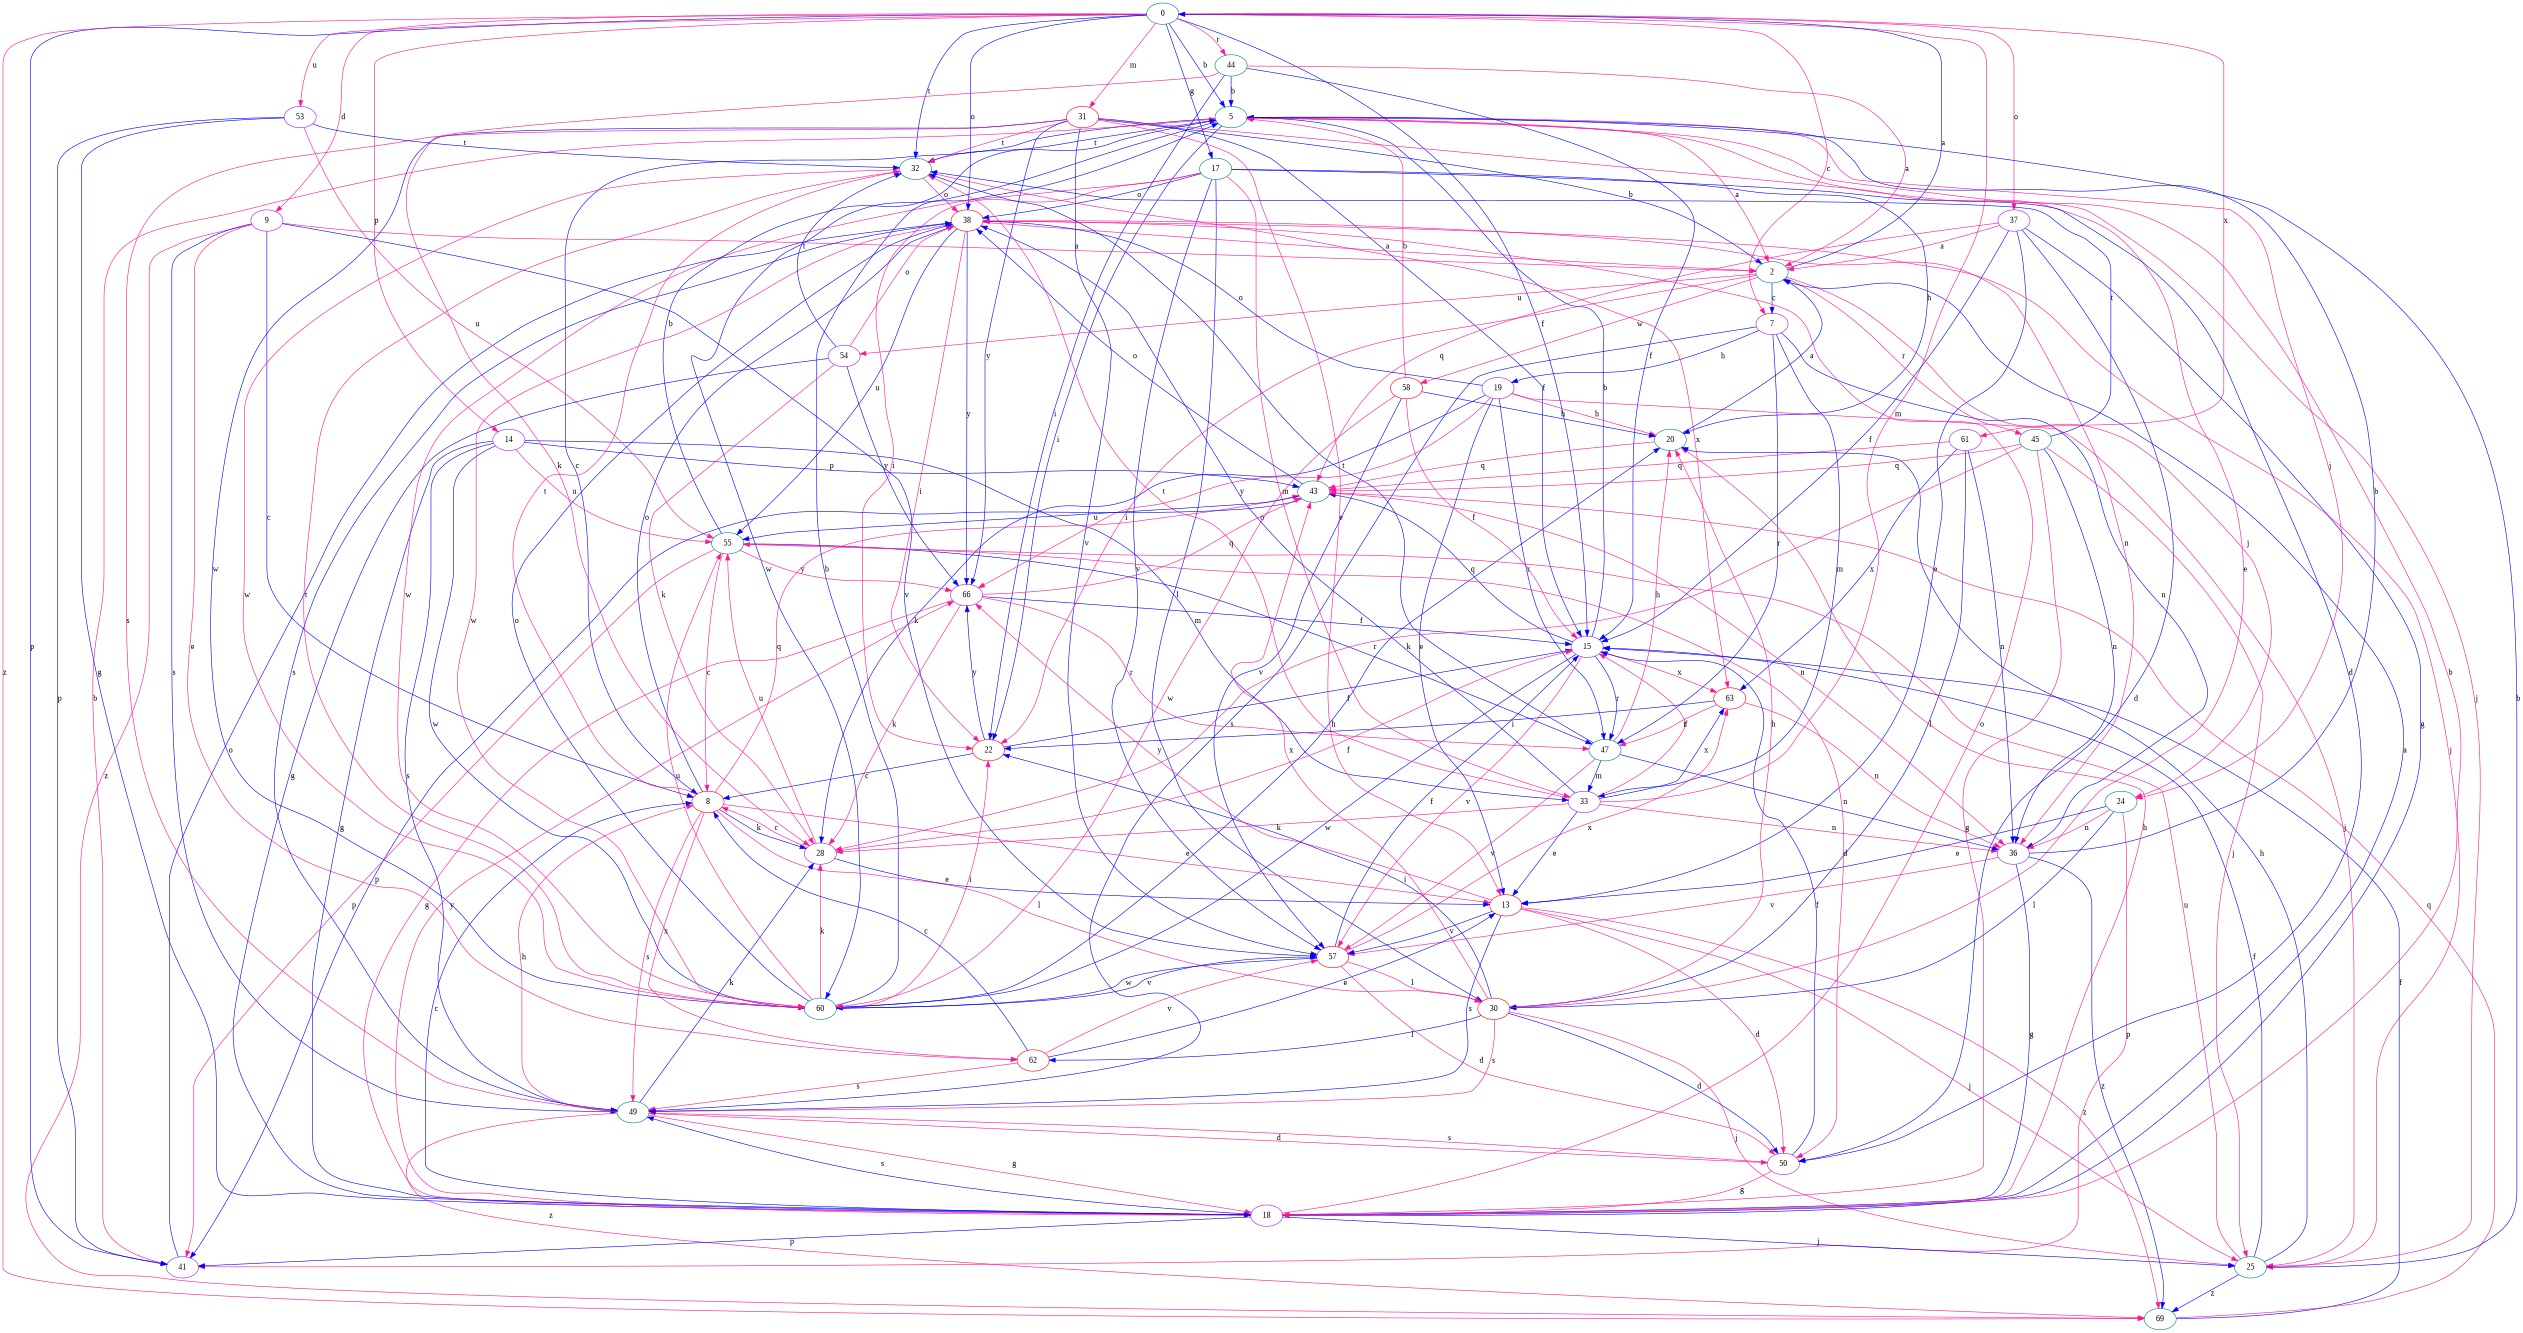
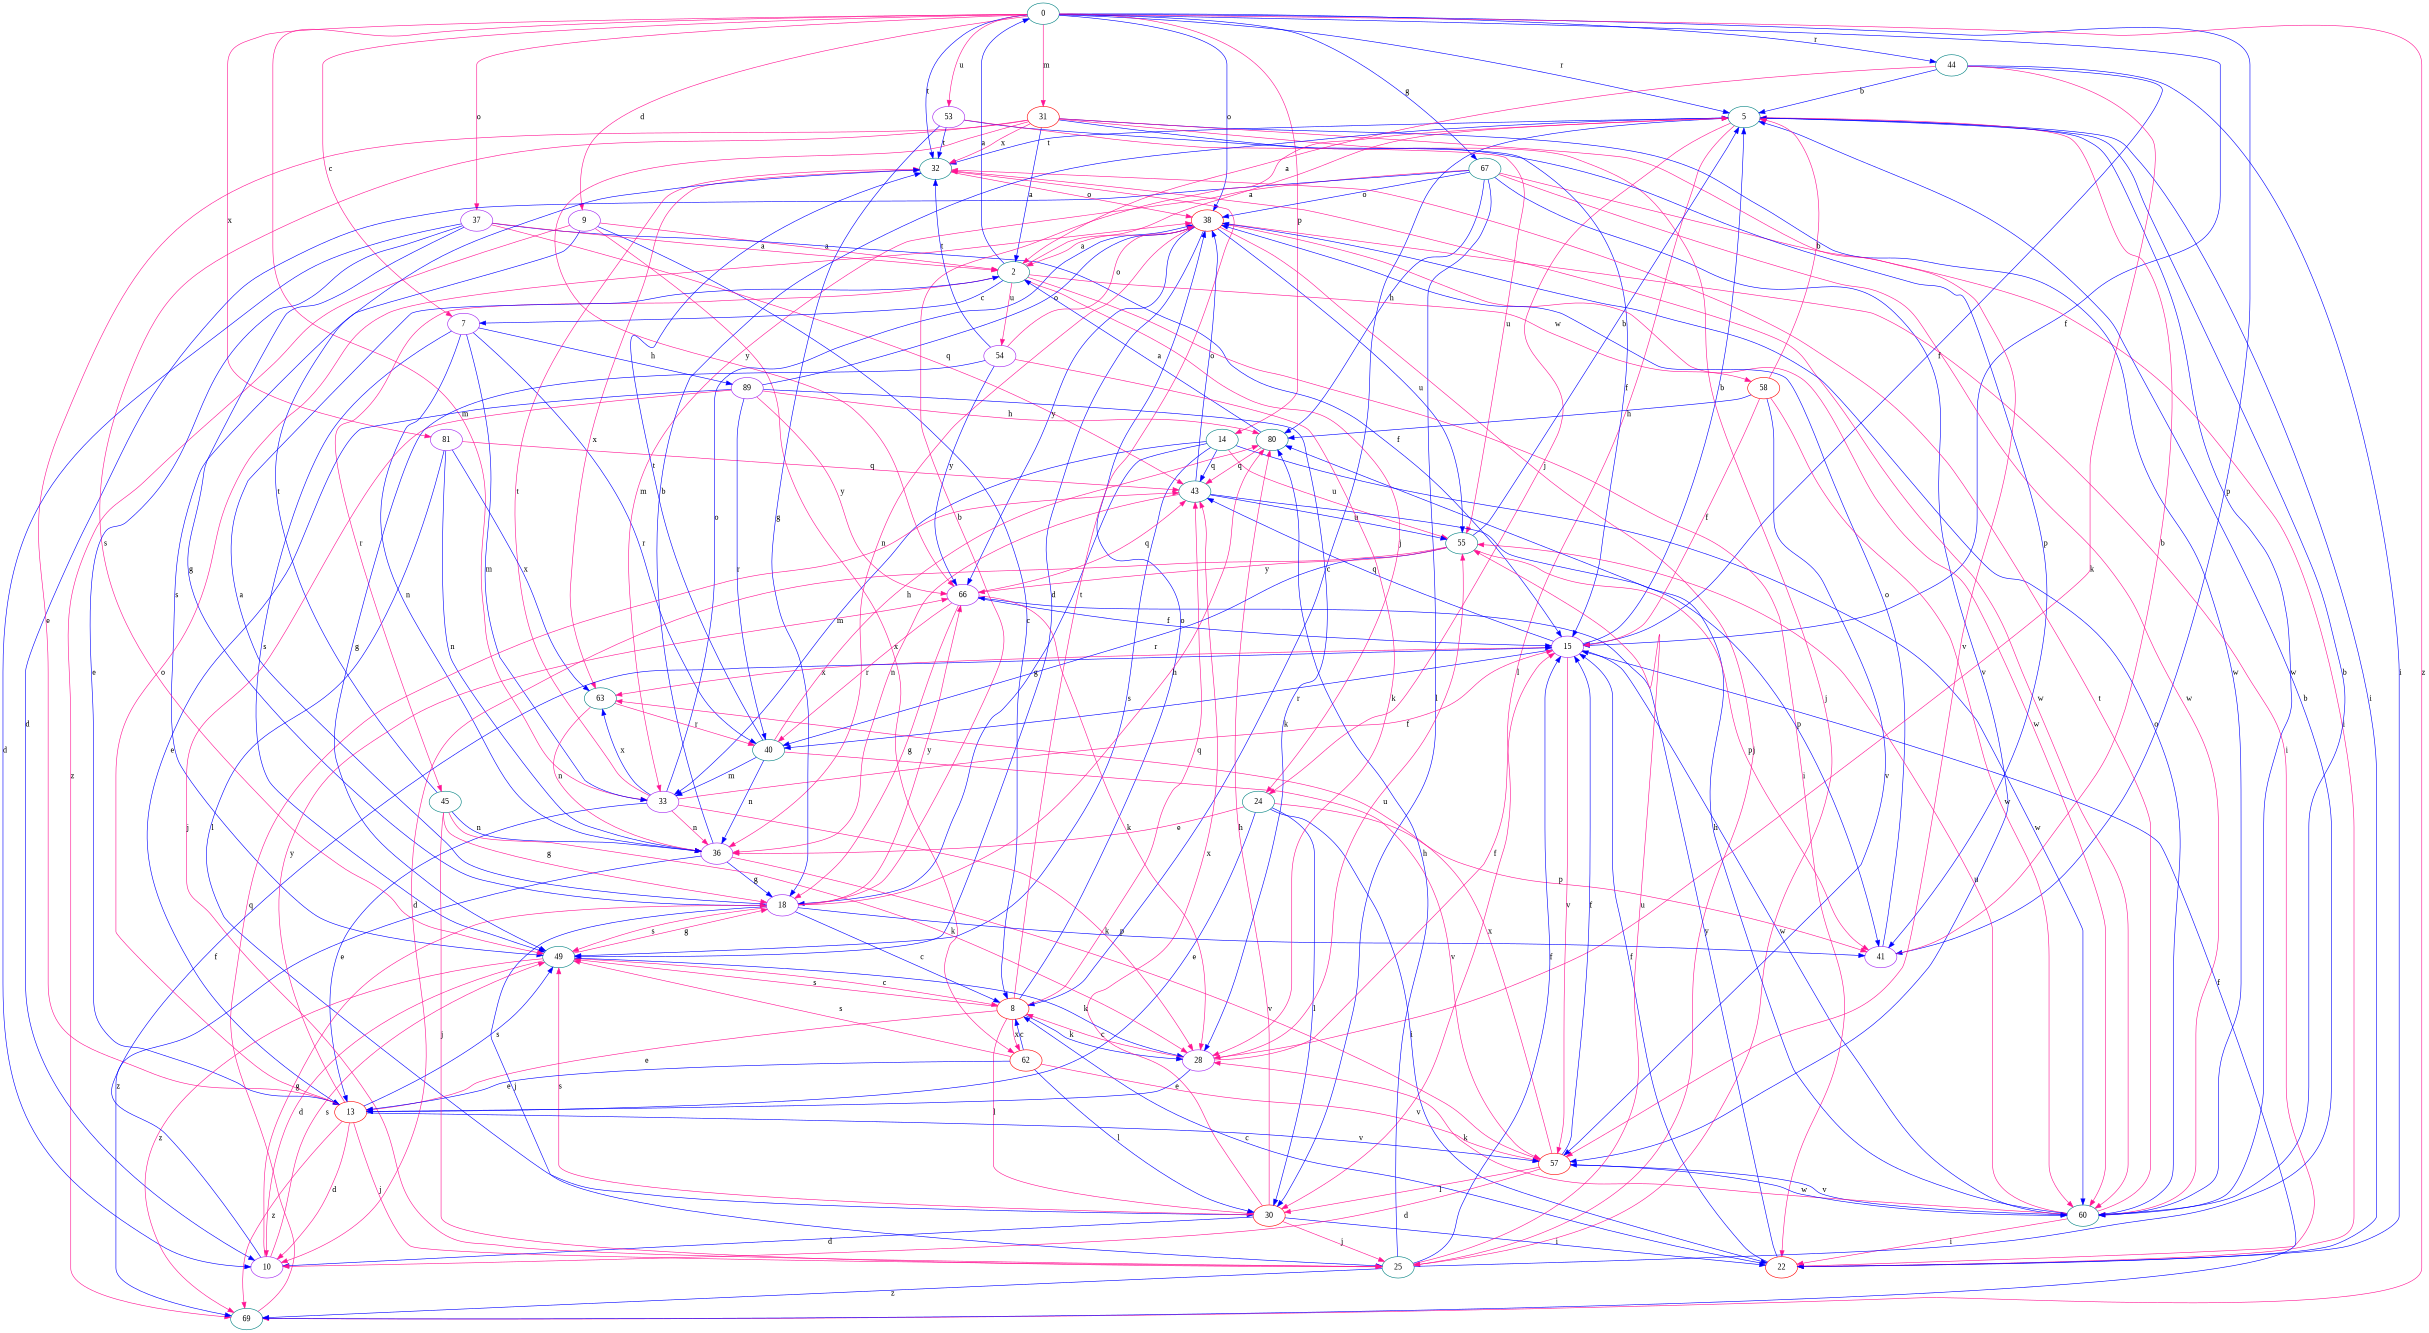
(1203, 31) -> (1496, 21)
(1205, 65) -> (1562, 65)
(1987, 124) -> (273, 134)
(1003, 143) -> (1003, 143)
(1679, 144) -> (1347, 156)
(1216, 169) -> (1485, 169)
(1631, 195) -> (1031, 195)
(990, 327) -> (559, 266)
(1498, 388) -> (747, 388)
(509, 440) -> (1222, 440)
(1670, 440) -> (1272, 440)
(1965, 440) -> (446, 440)
(832, 466) -> (1213, 466)
(1679, 479) -> none
(2029, 500) -> (323, 381)
(908, 502) -> none
(2246, 569) -> (1518, 673)
(1077, 582) -> (1981, 309)
(193, 647) -> (896, 647)
(707, 663) -> none
(294, 673) -> (1054, 595)
(1730, 698) -> (600, 698)
(1345, 731) -> (1428, 1120)
(1605, 750) -> (769, 750)
(2087, 828) -> (1179, 828)
(524, 957) -> (885, 983)
(1270, 1051) -> (1133, 1153)
(240, 1072) -> (410, 457)
(1783, 1164) -> (267, 1267)
(949, 1185) -> (671, 923)
